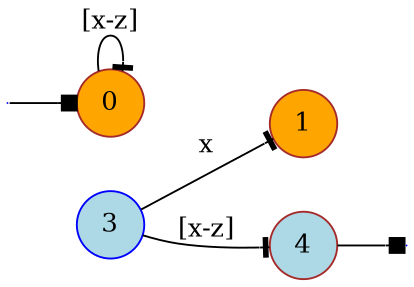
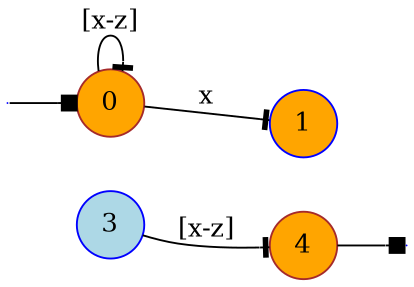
(304, 124) -> (304, 124)
(203, 177) -> (202, 113)
(304, 245) -> (304, 245)
